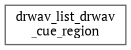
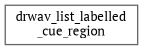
(66, 25) -> (71, 25)
